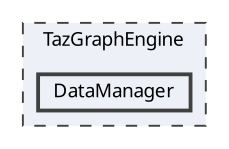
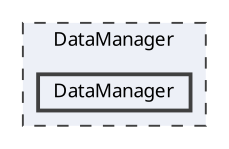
(114, 41) -> (114, 41)
